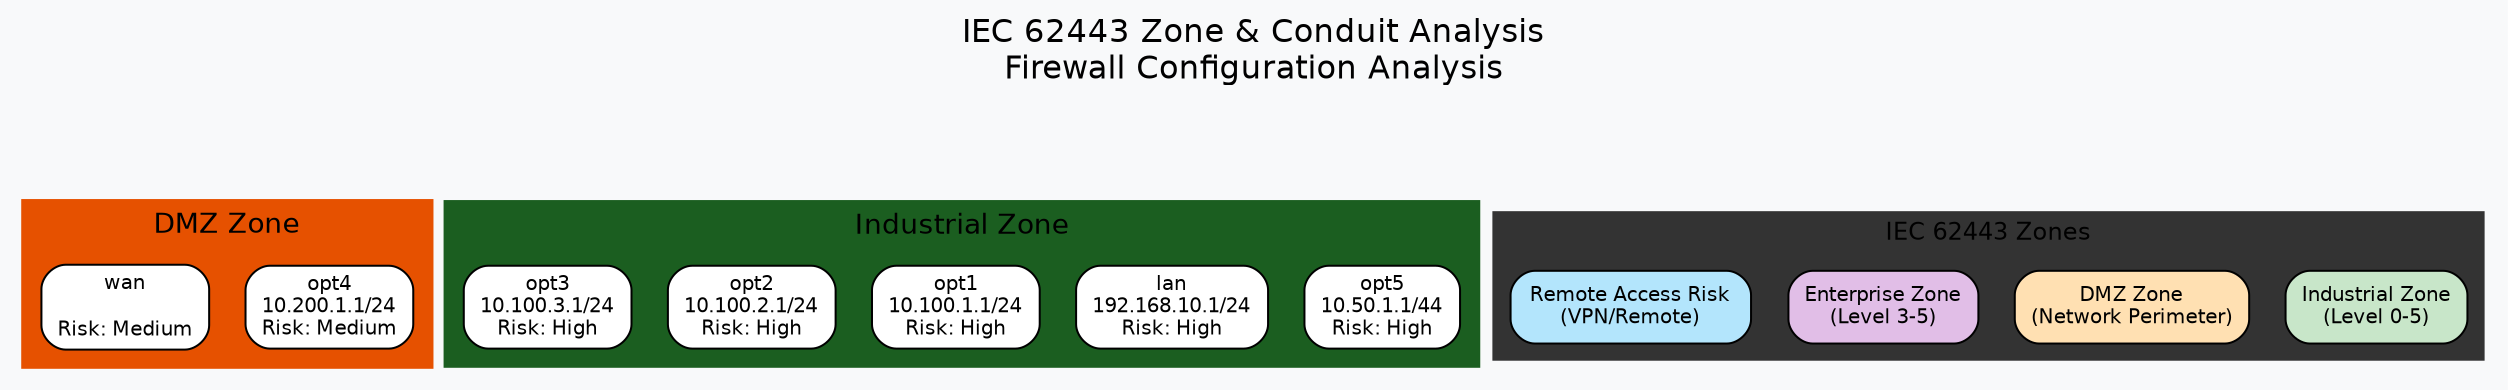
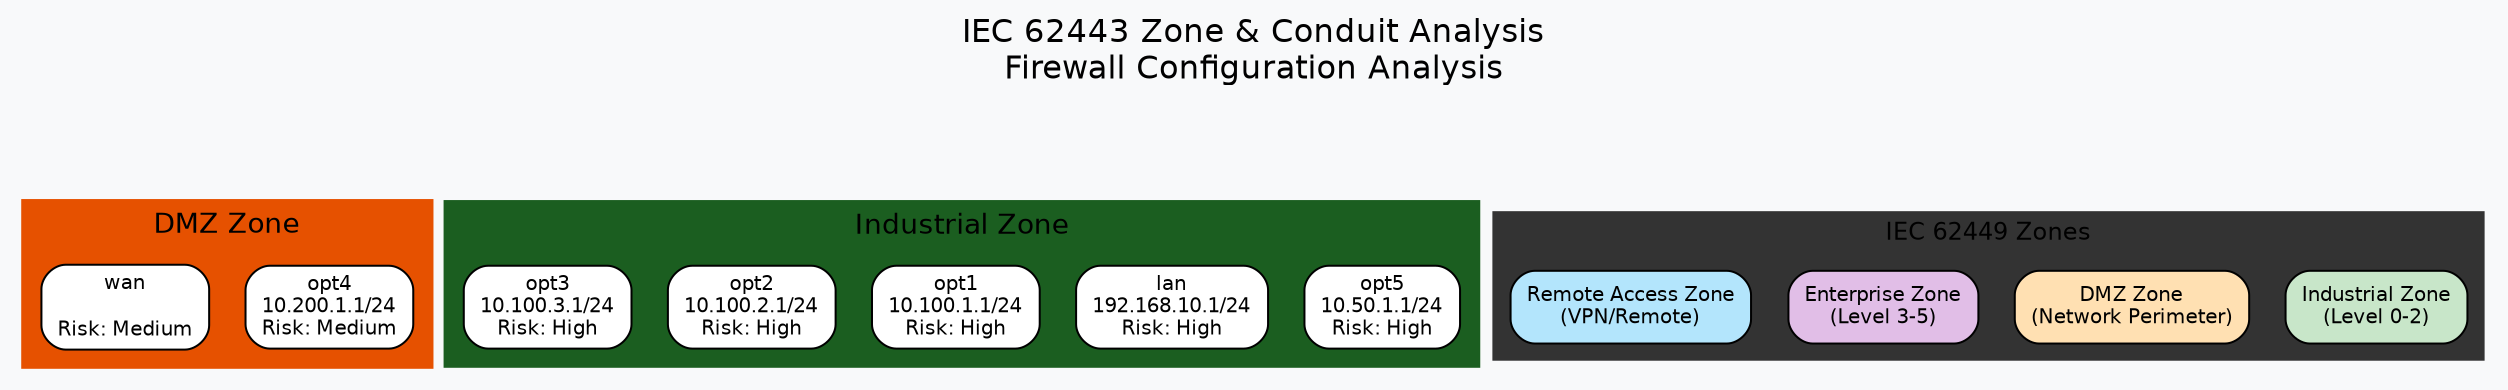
(1989, 233) -> (1989, 233)
(1382, 307) -> (1382, 307)
(1631, 307) -> (1631, 307)
(2376, 307) -> (2376, 307)
